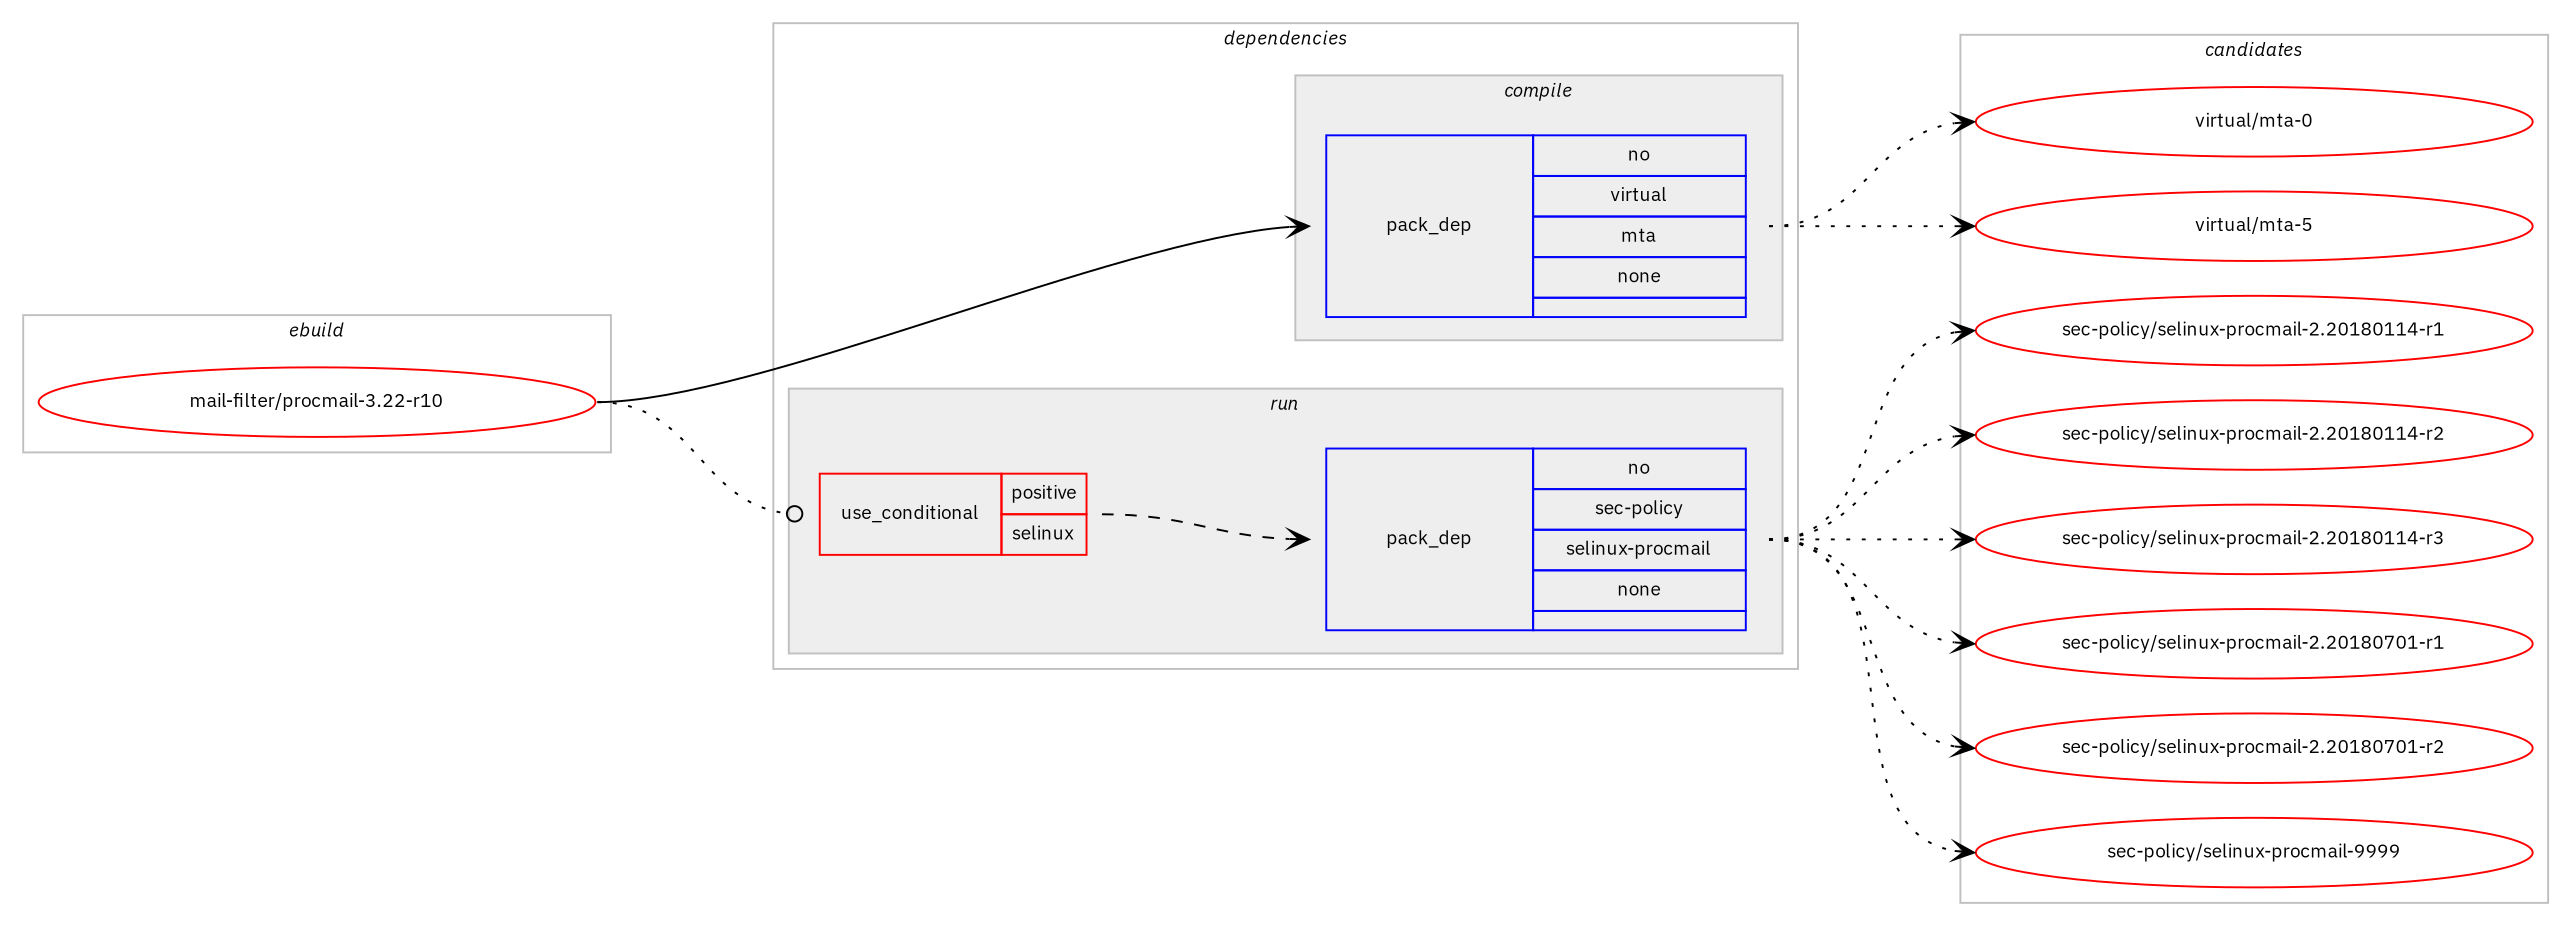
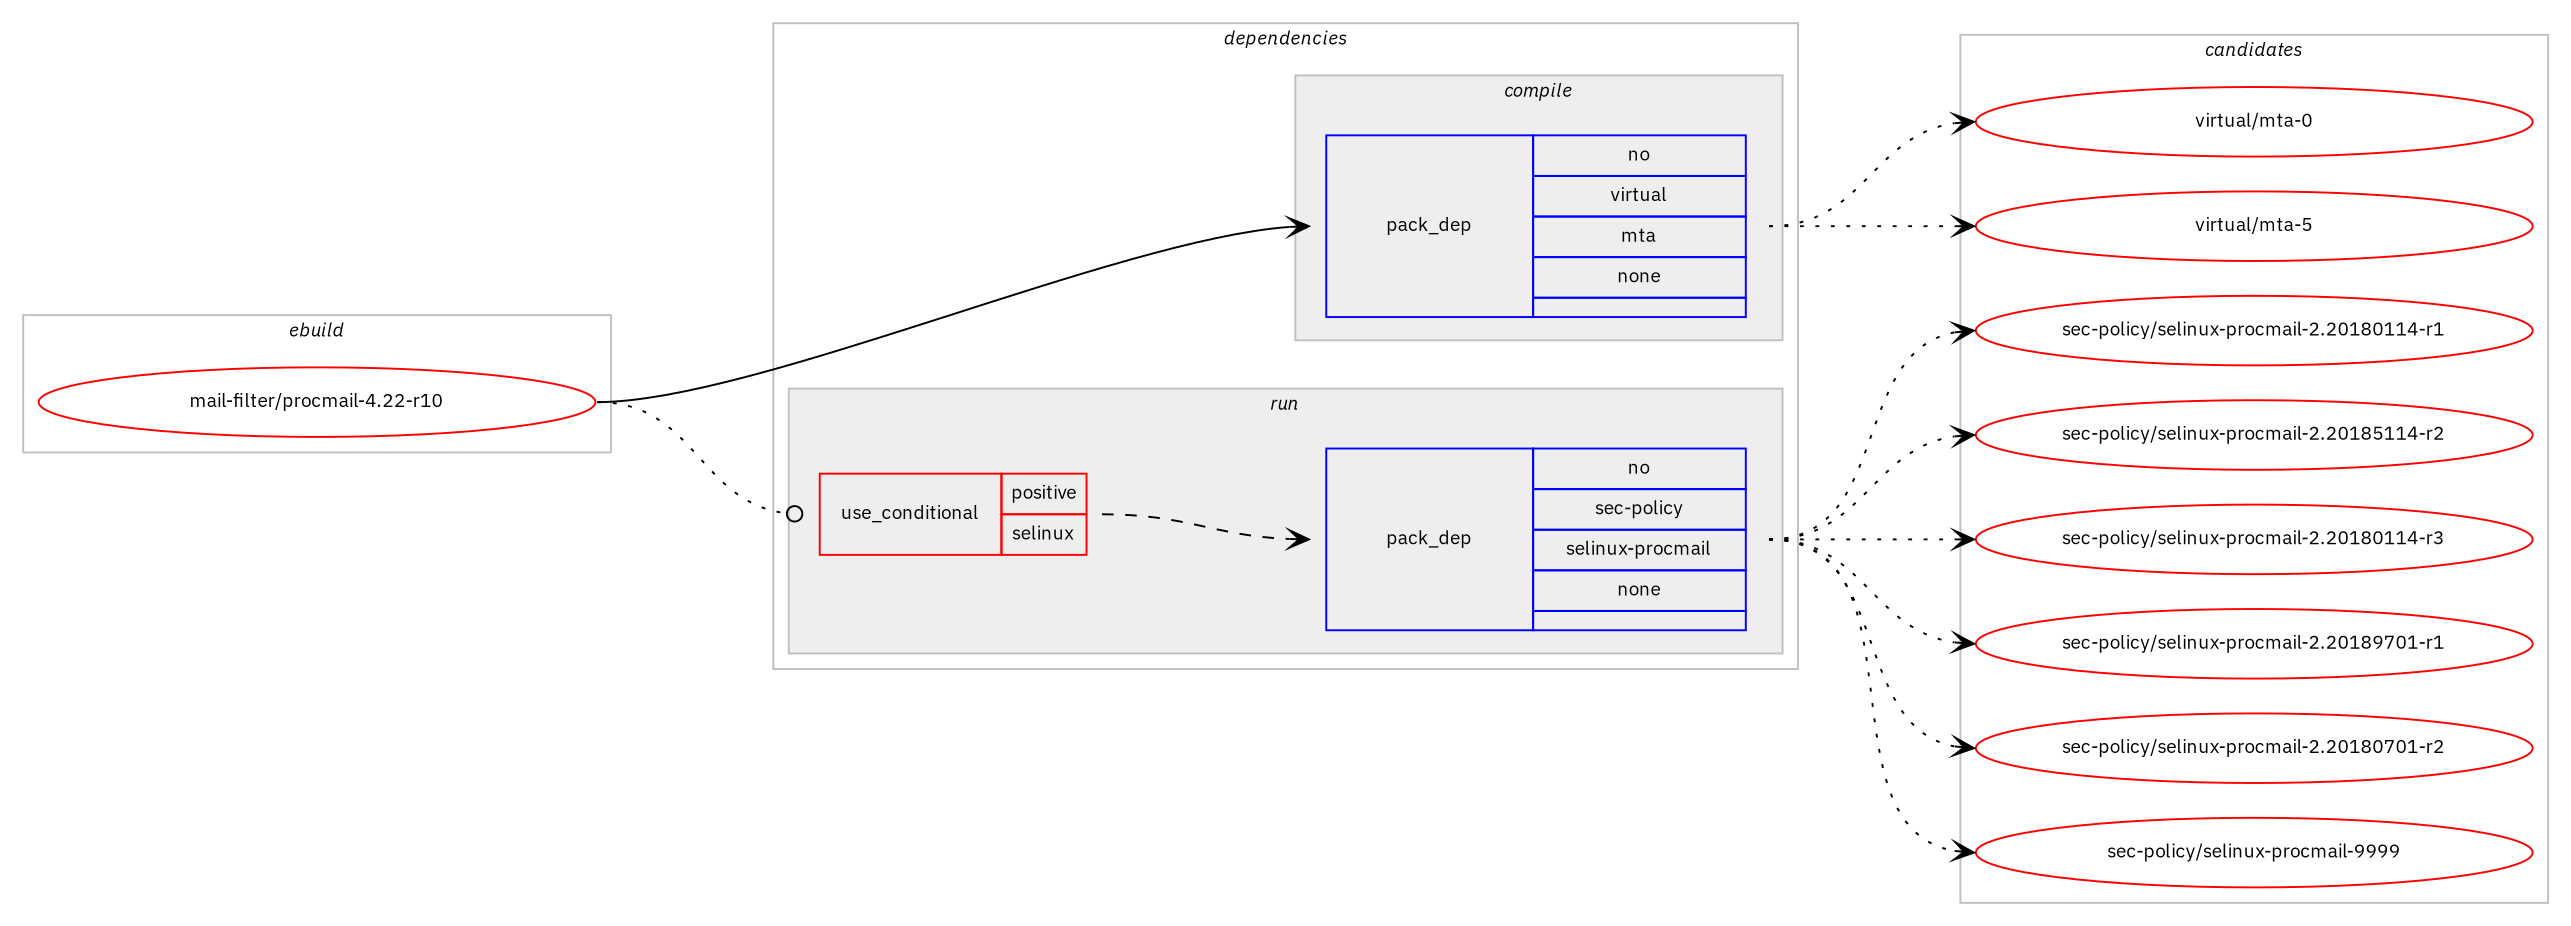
(317, 402) -> (317, 402)
(2254, 435) -> (2254, 435)
(2254, 644) -> (2254, 644)
